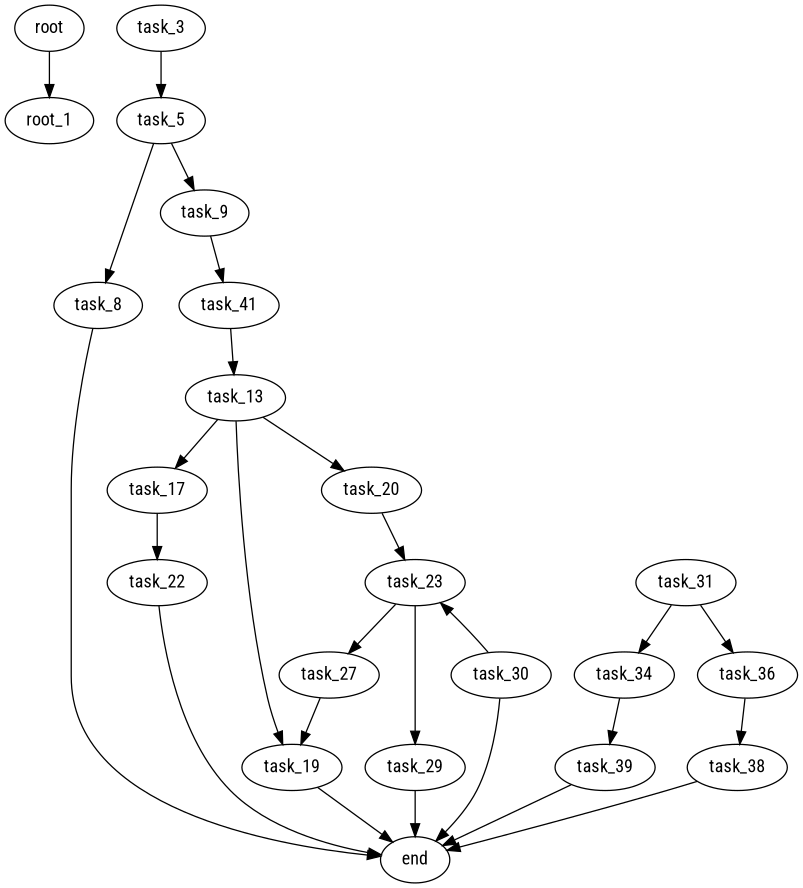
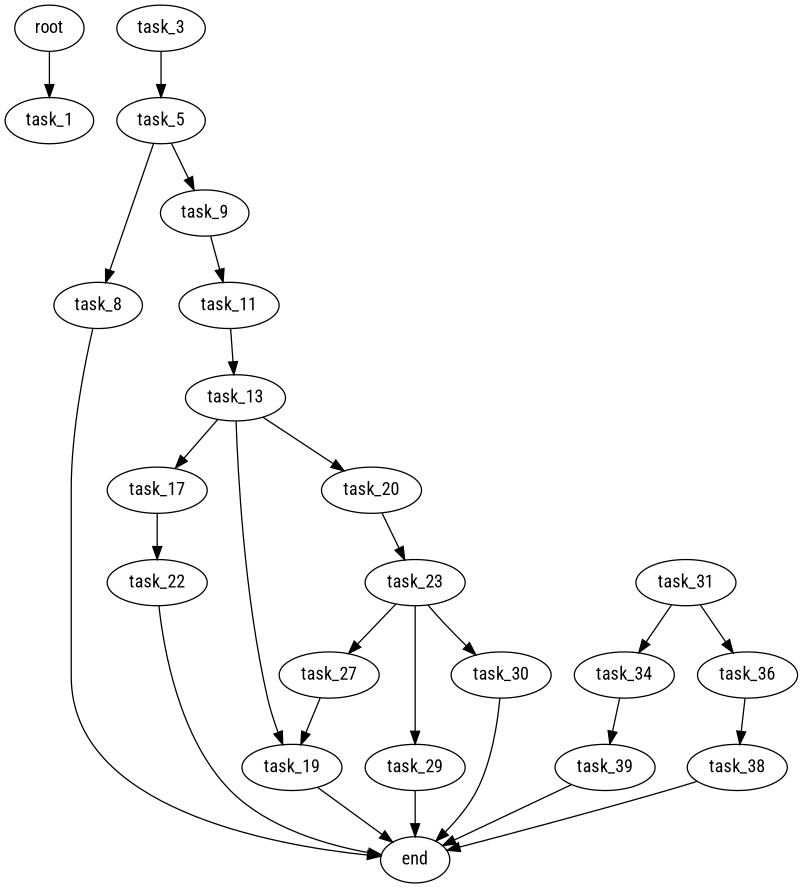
(49, 121) -> (49, 121)
(229, 305) -> (229, 305)
(470, 632) -> (447, 626)
